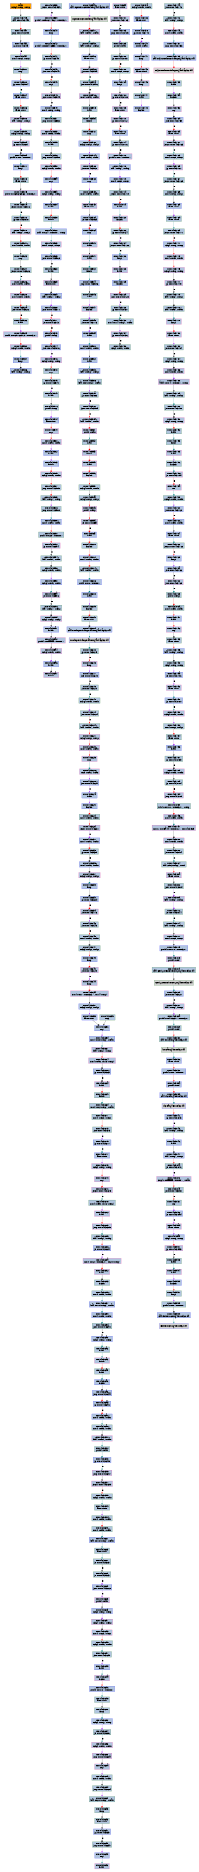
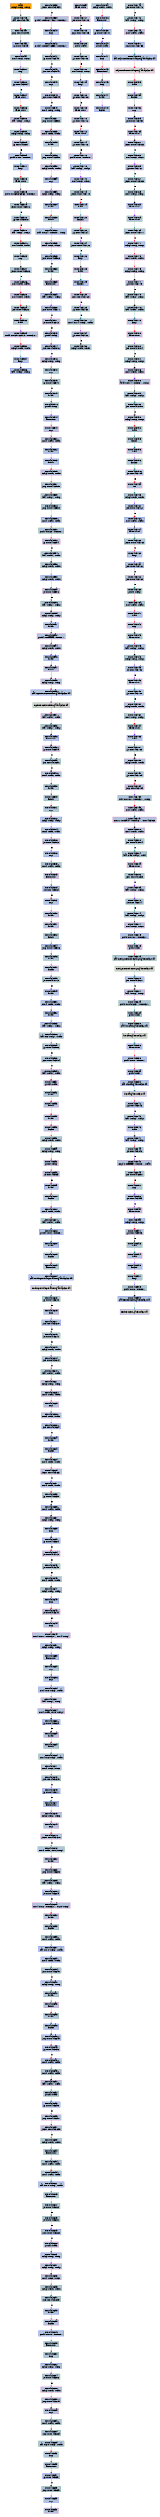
none -> (51, 682)
(95, 1022) -> (51, 1662)
